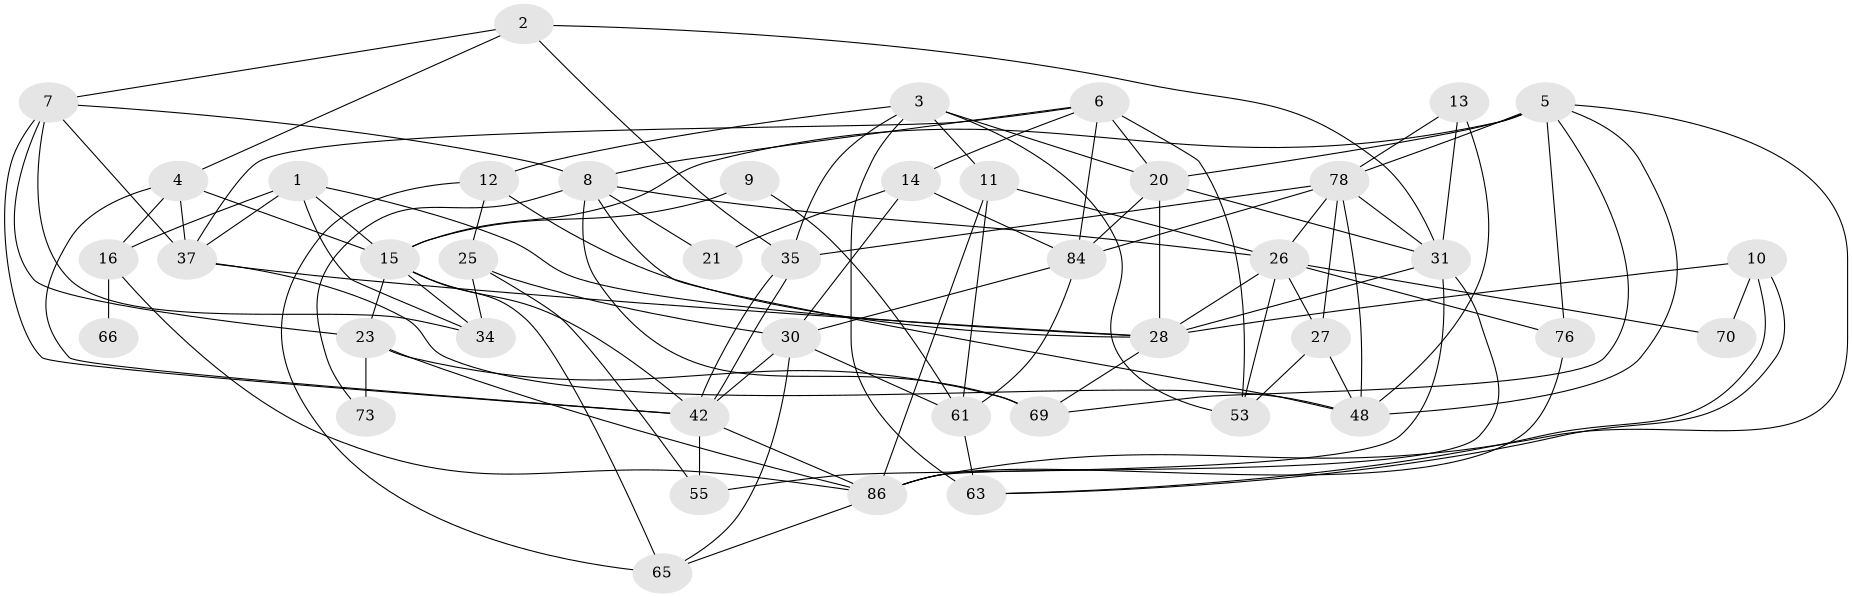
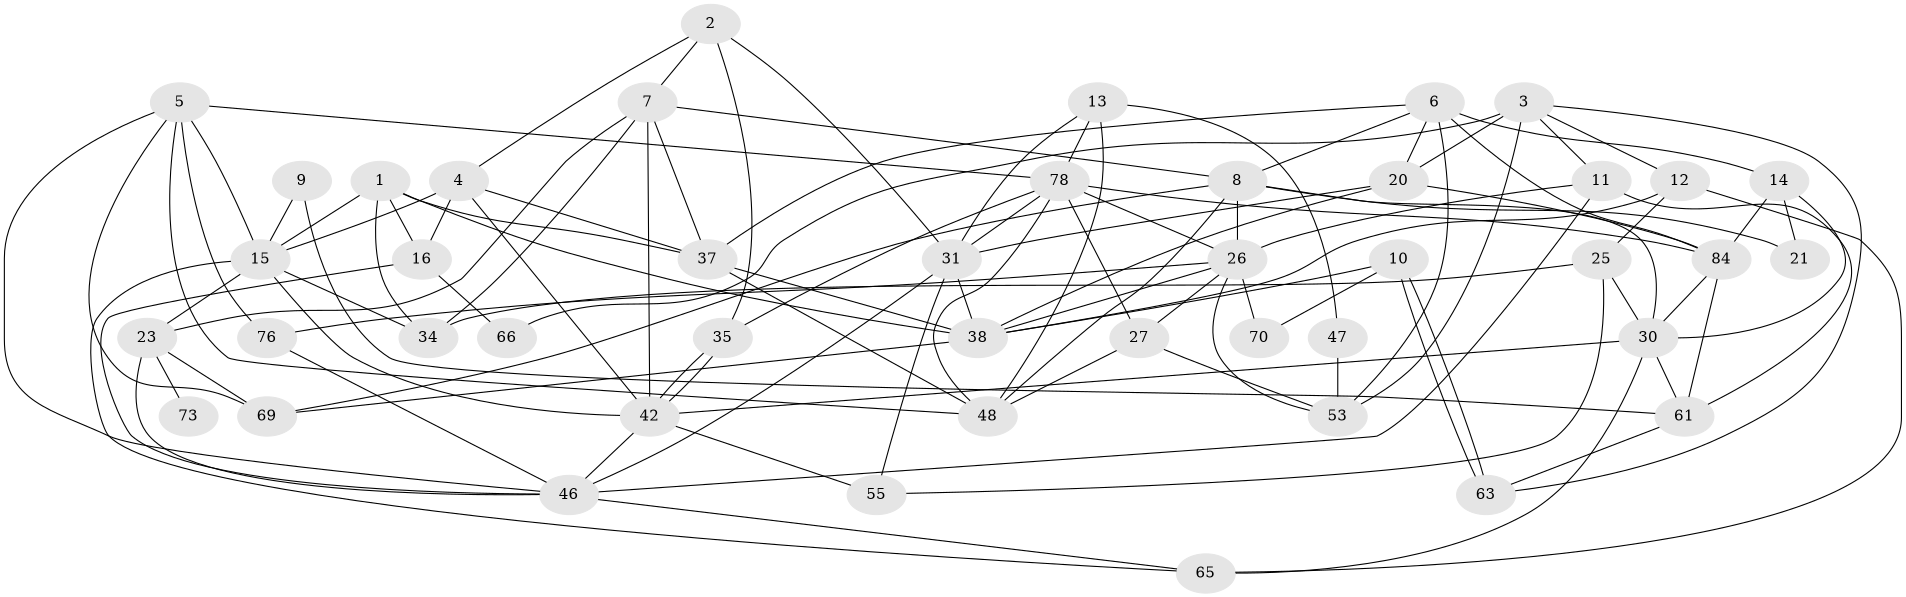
(1348, 151) -> none
(832, 166) -> (997, 166)
(368, 226) -> (1497, 206)
(1160, 338) -> (978, 338)
none -> (1338, 338)
(877, 495) -> (569, 495)
